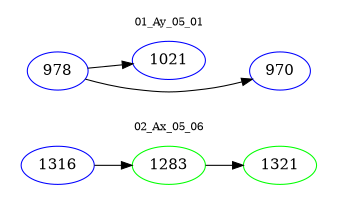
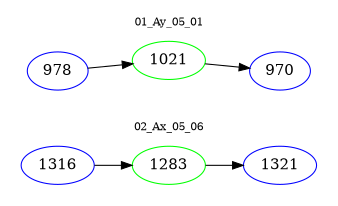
(169, 60) -> (169, 60)
(164, 92) -> (222, 65)
(280, 165) -> (280, 165)
